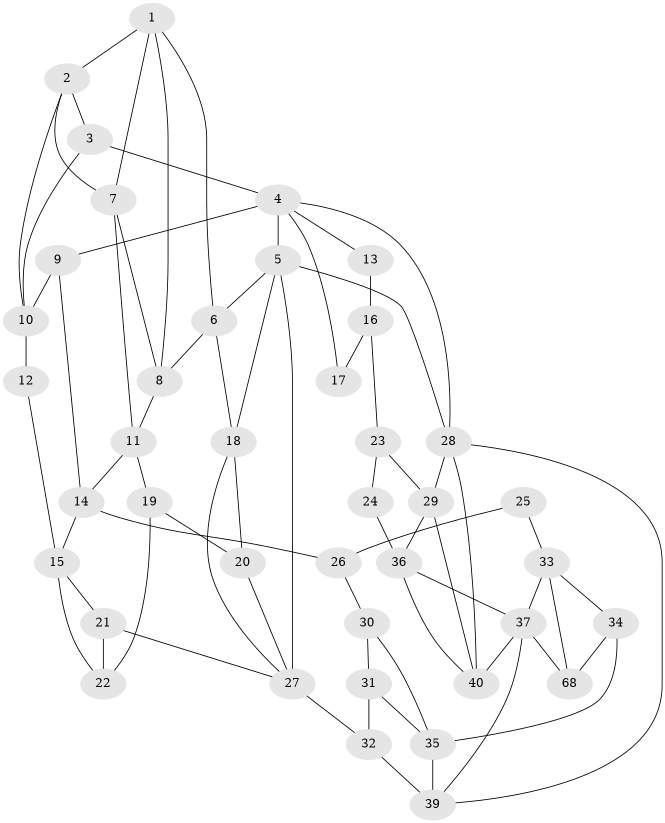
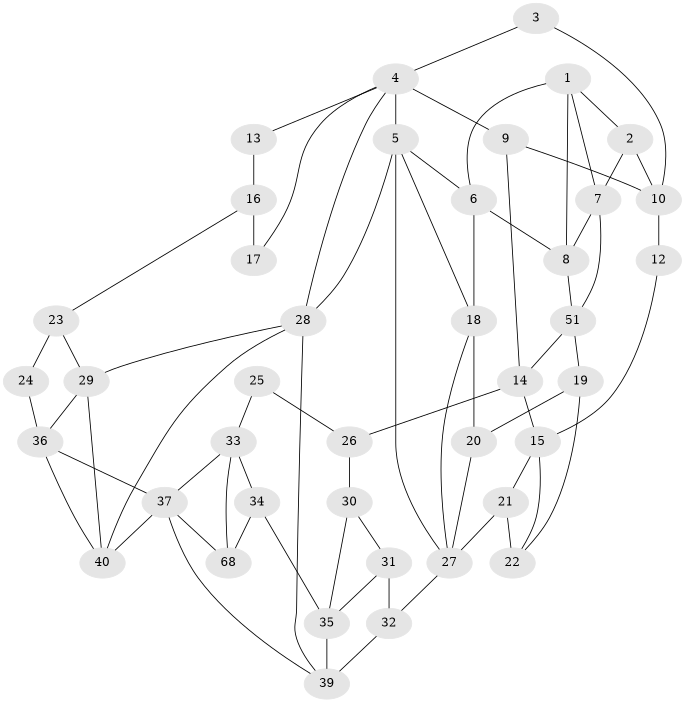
(79, 109) -> none
(134, 442) -> (573, 321)
